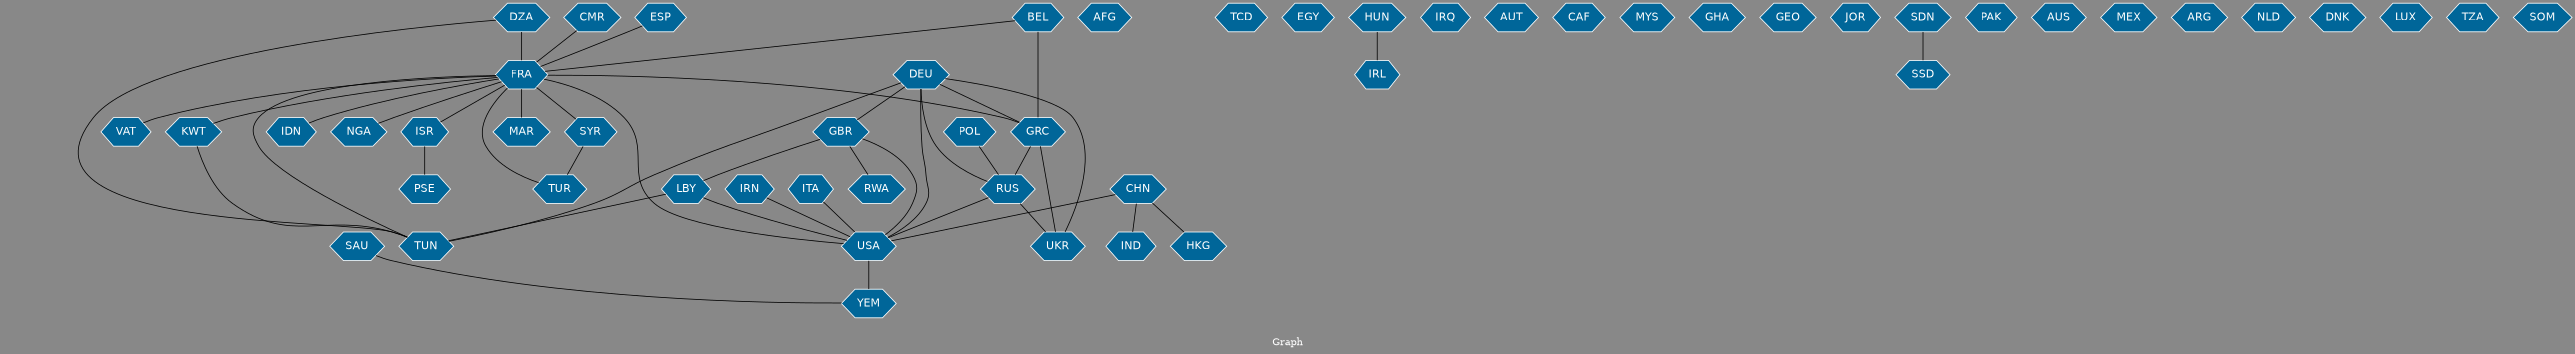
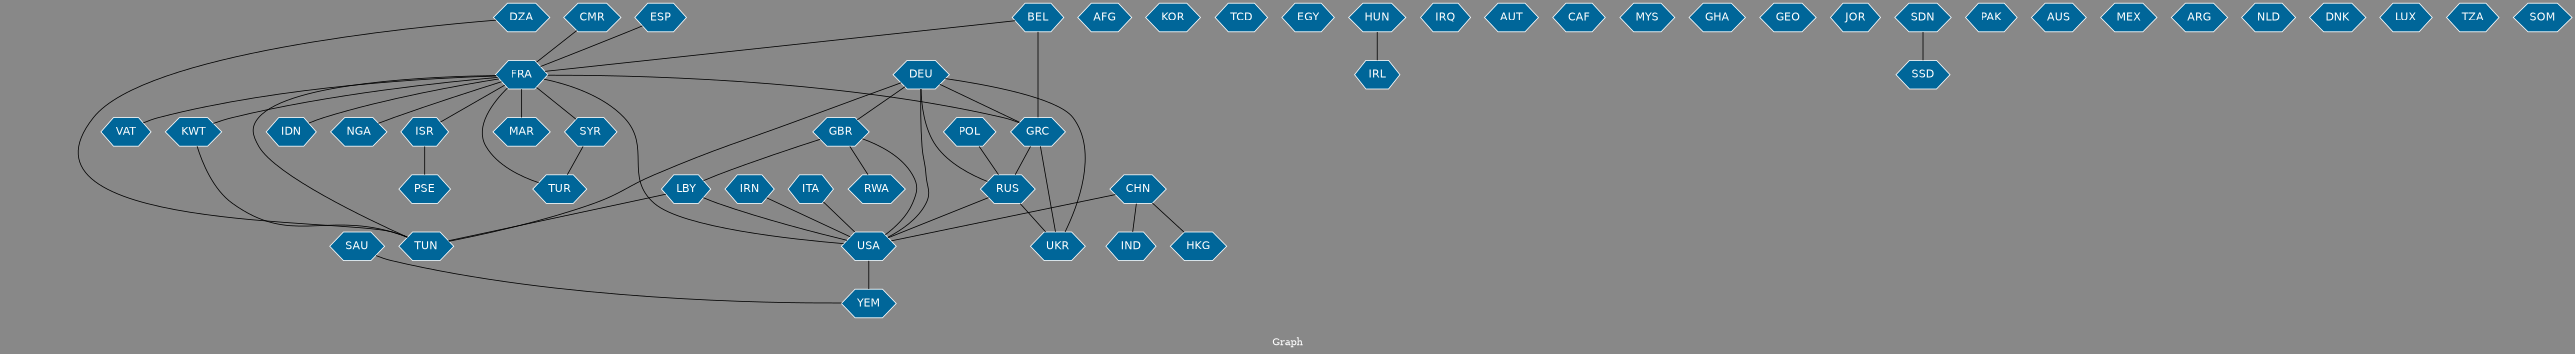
none -> (1173, 17)
(522, 46) -> none
